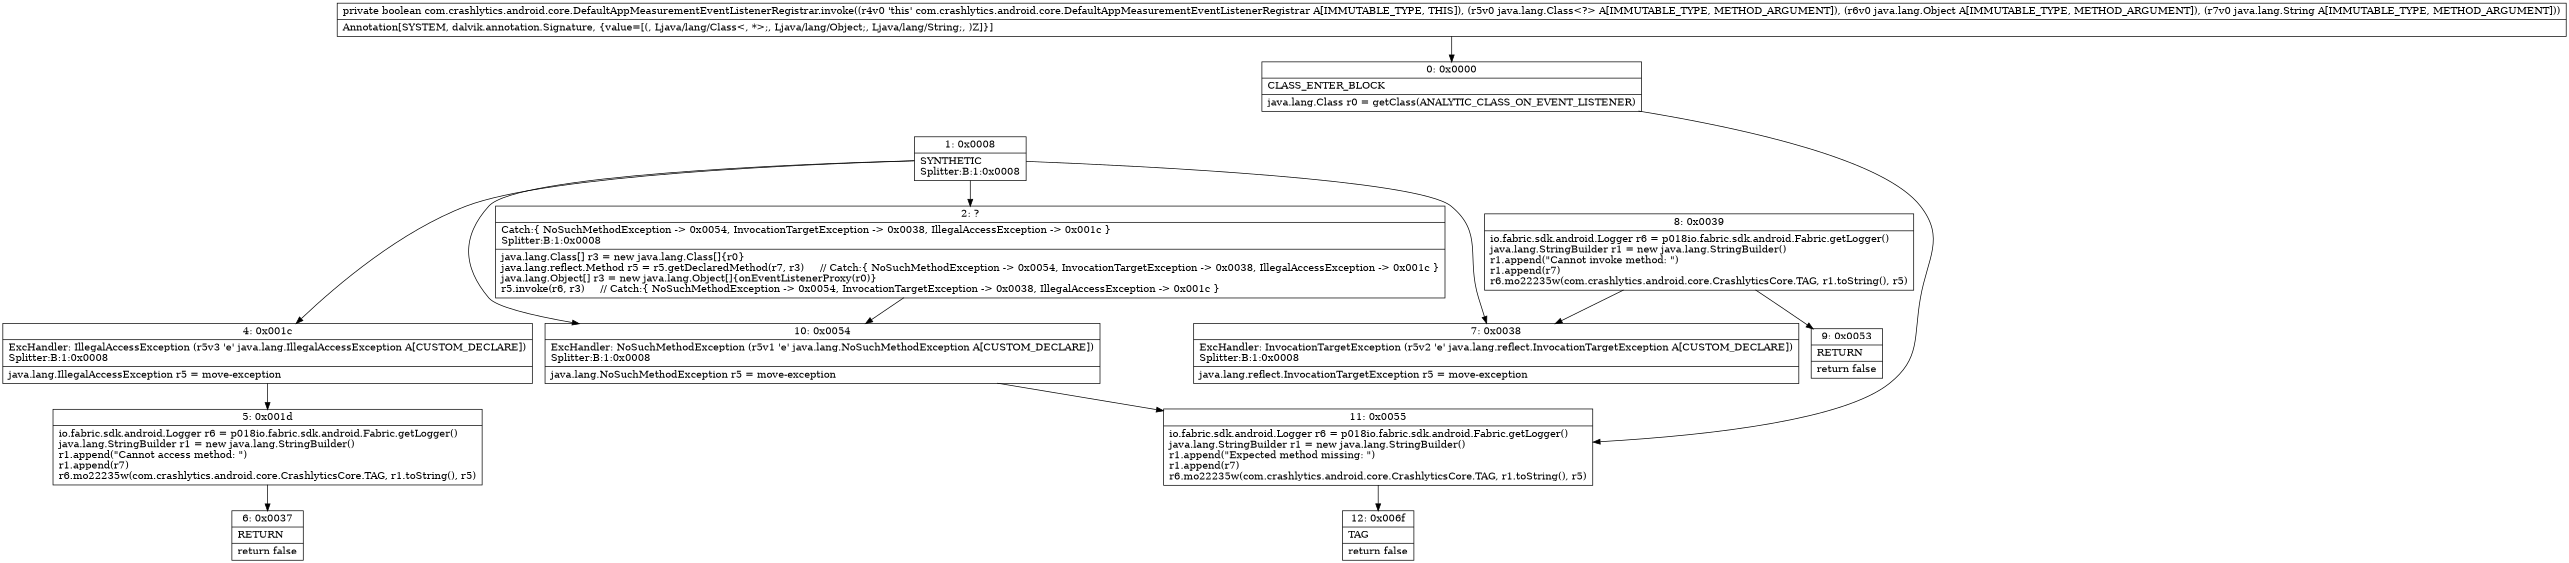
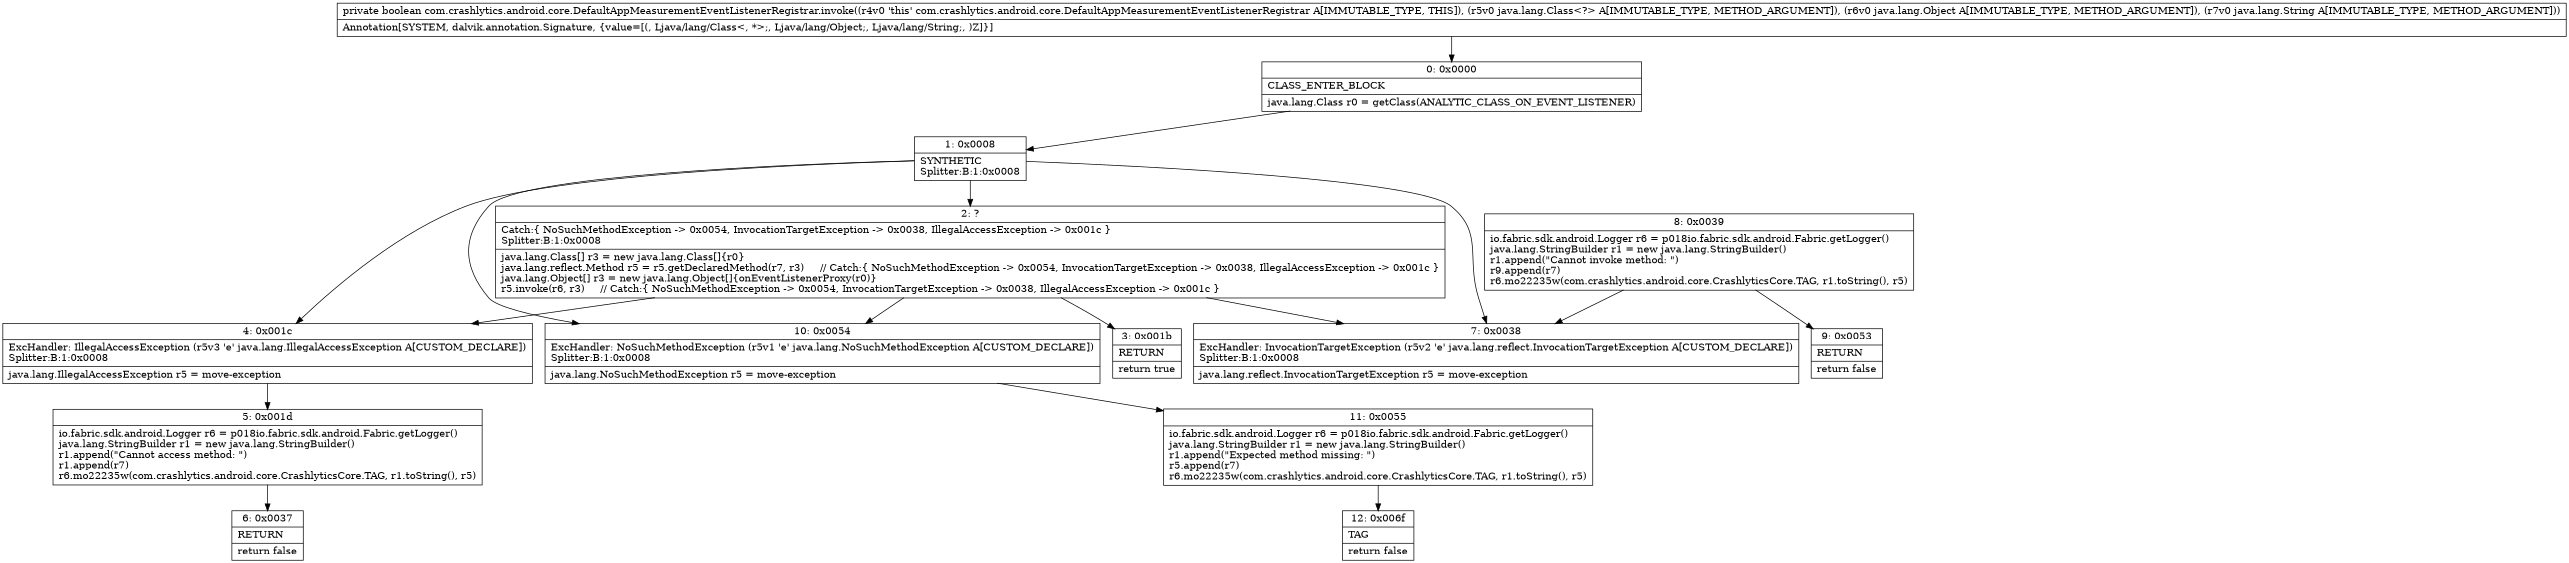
(1526, 271) -> (1526, 271)
(1921, 295) -> (1162, 130)
none -> (567, 310)
none -> (1271, 310)
none -> (1147, 353)
(1205, 466) -> (1205, 466)
